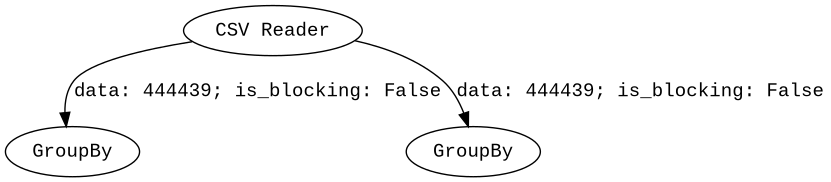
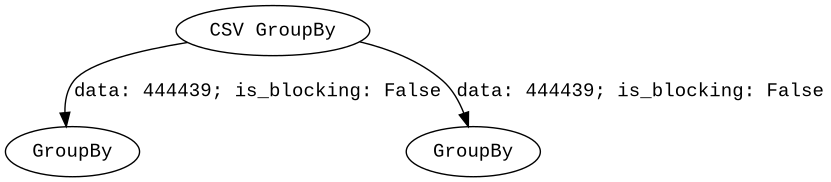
(273, 31) -> (273, 31)
